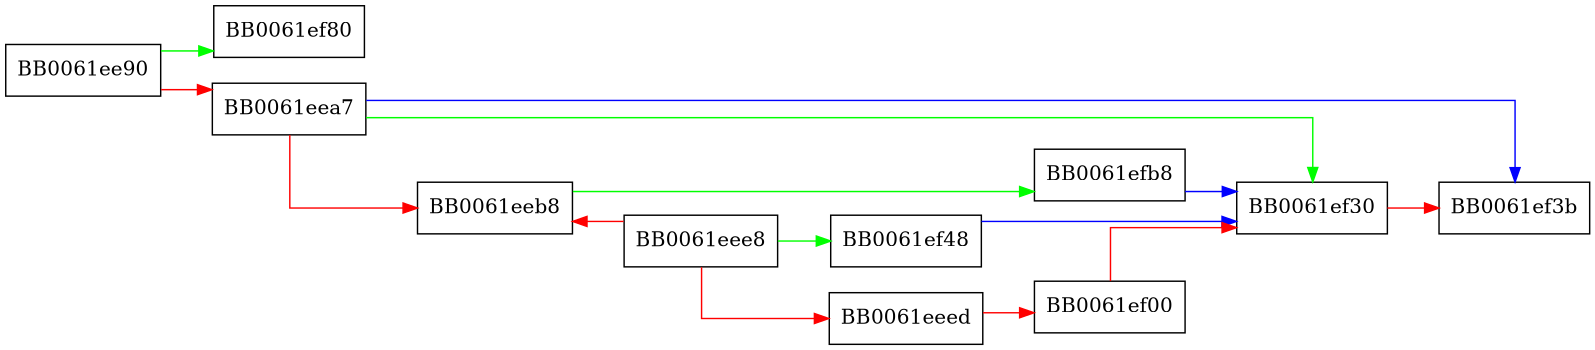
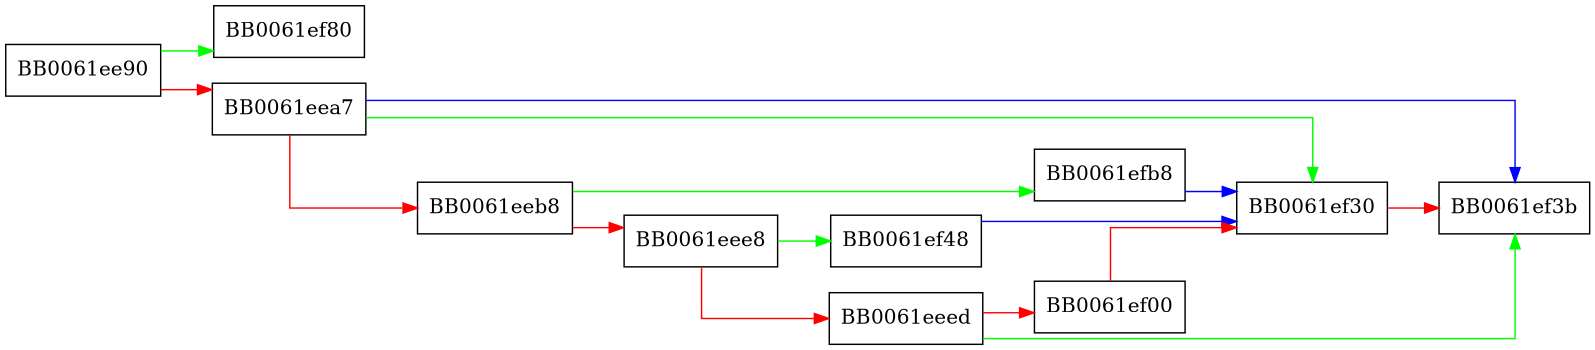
(605, 221) -> (591, 228)
none -> (1294, 339)
